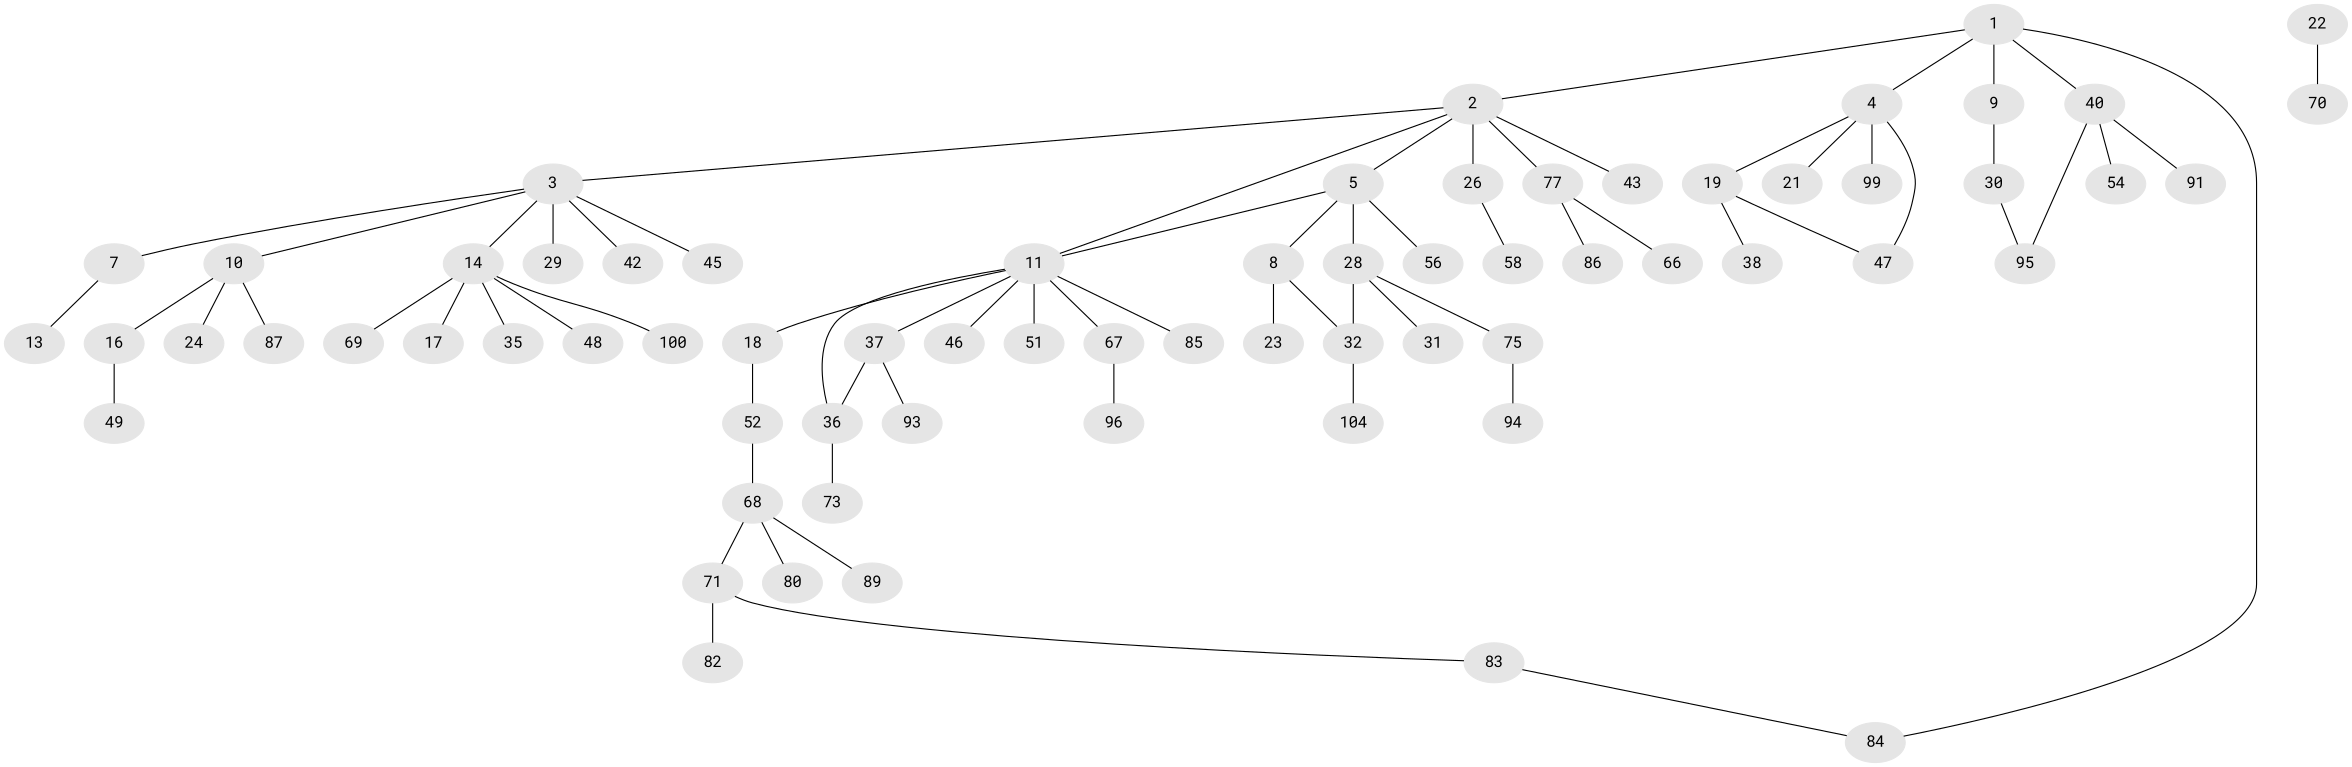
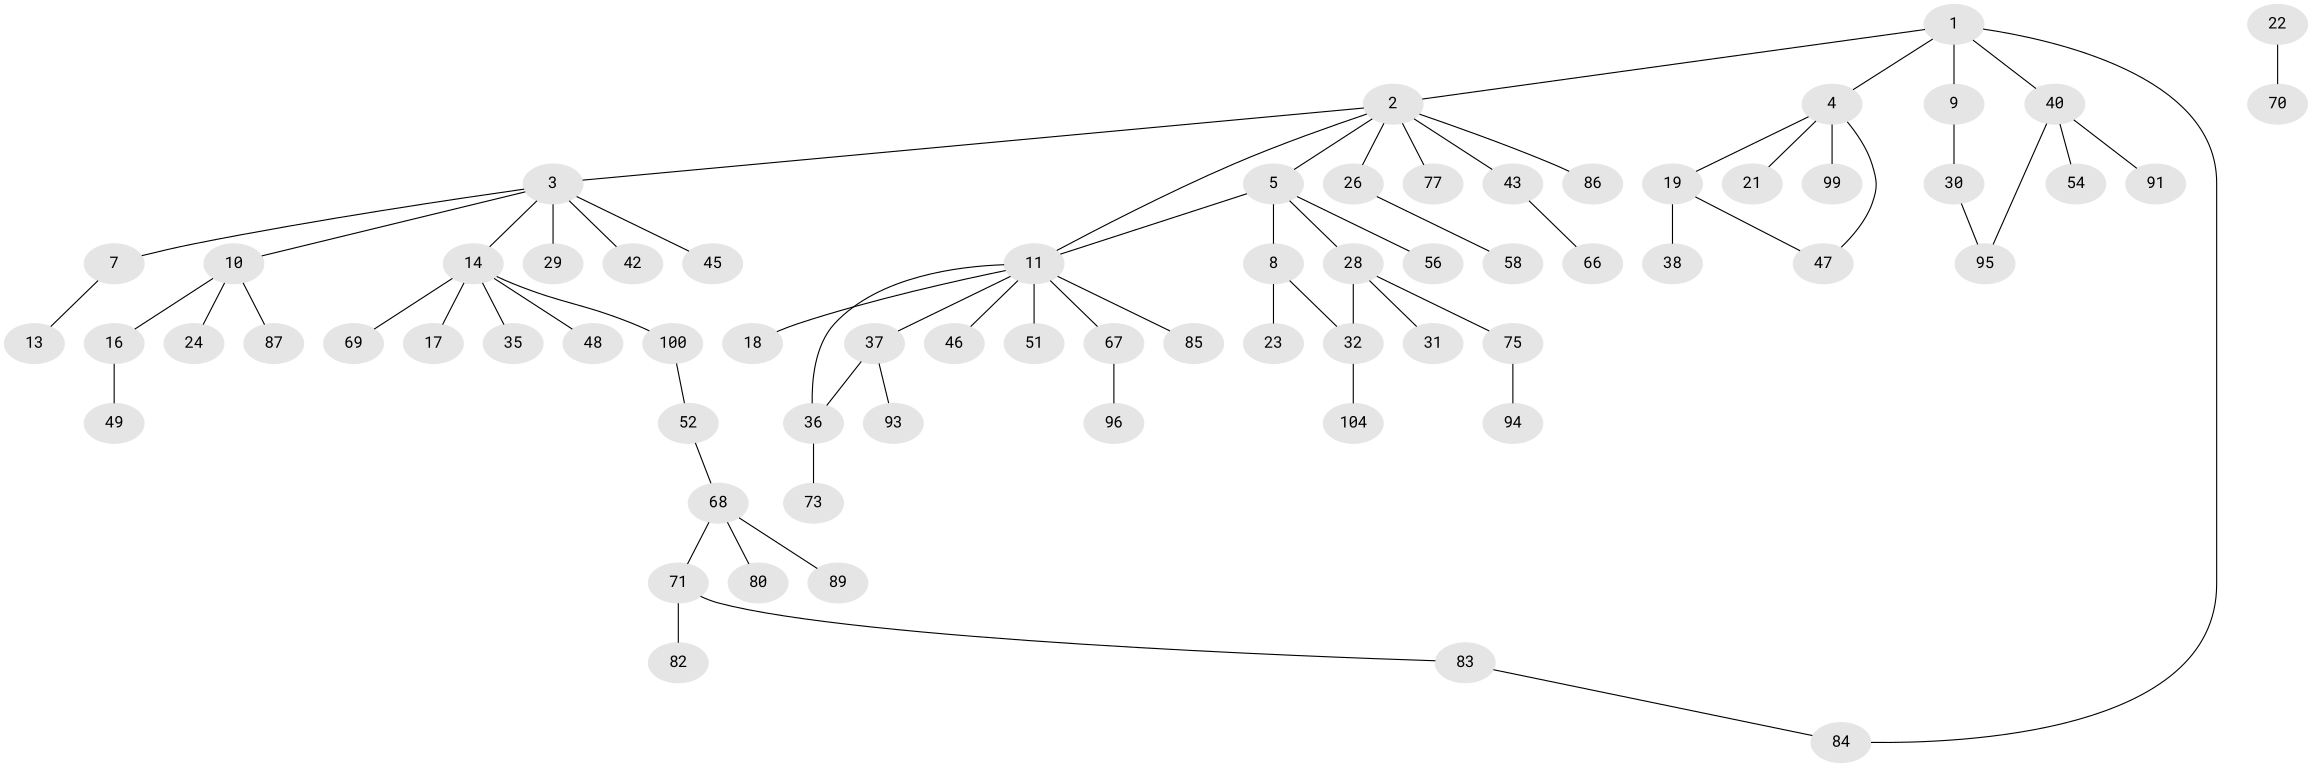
(1573, 224) -> (1495, 141)
(1613, 224) -> (1553, 224)
(753, 384) -> (680, 383)
